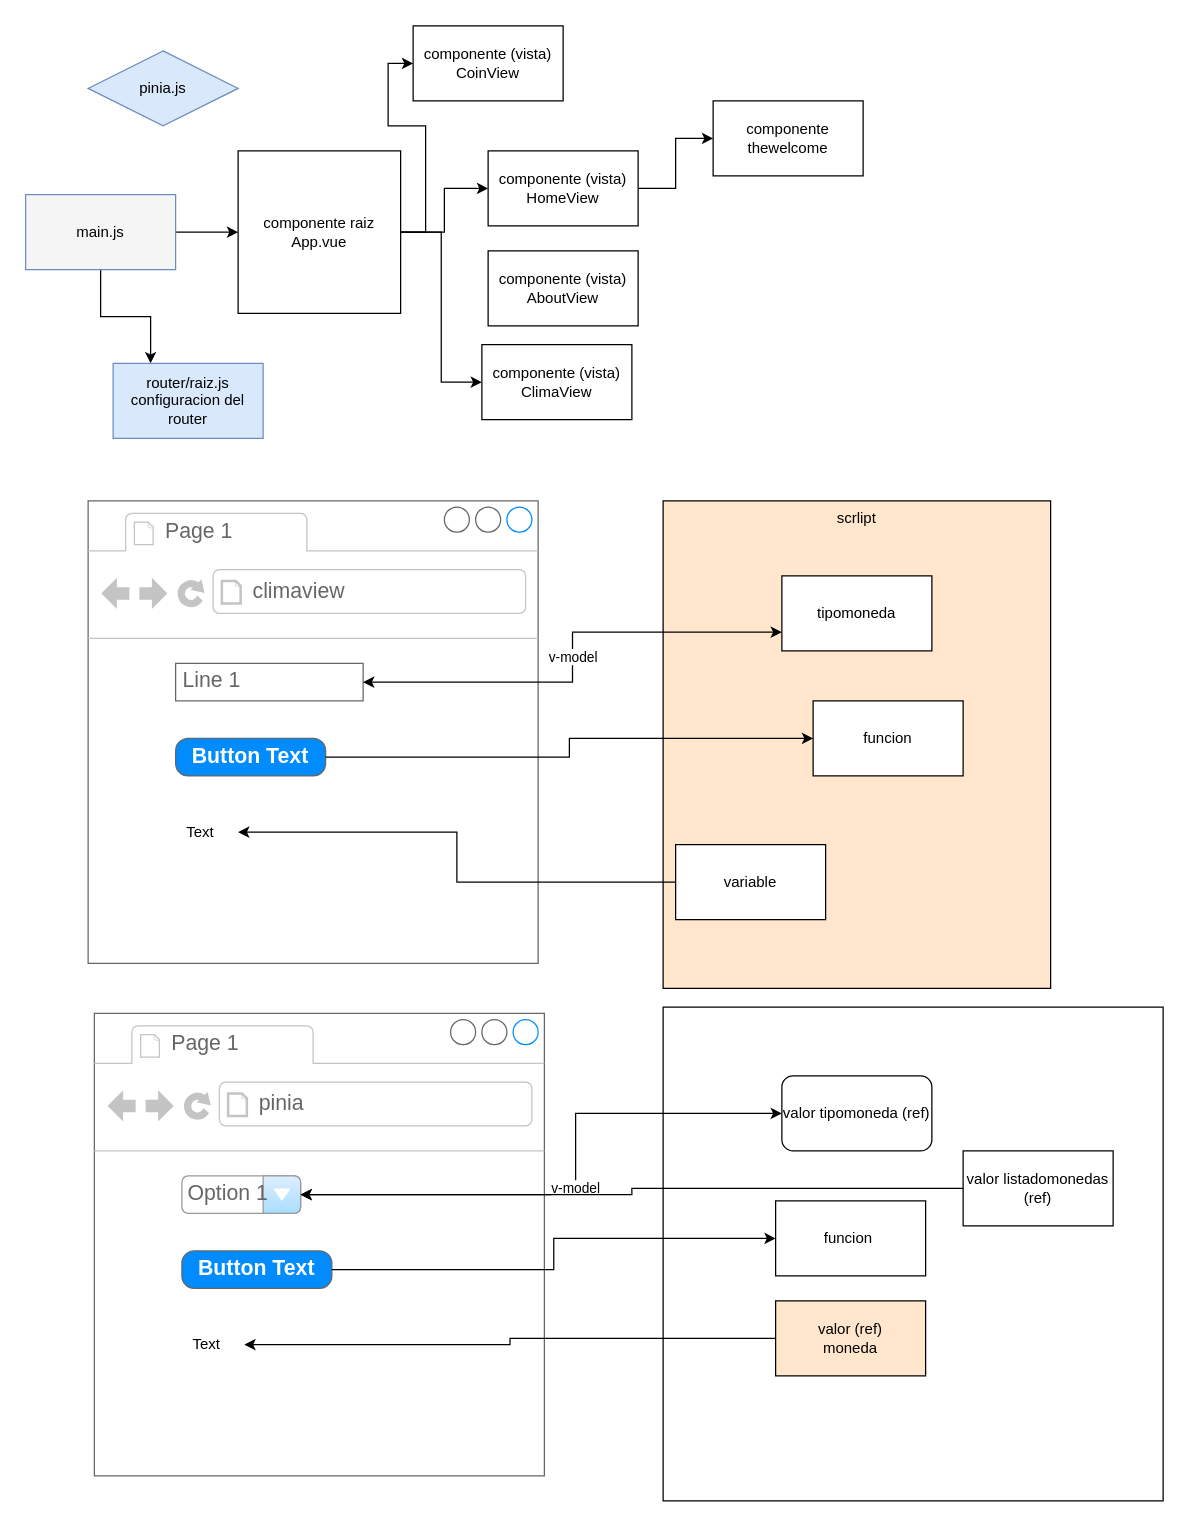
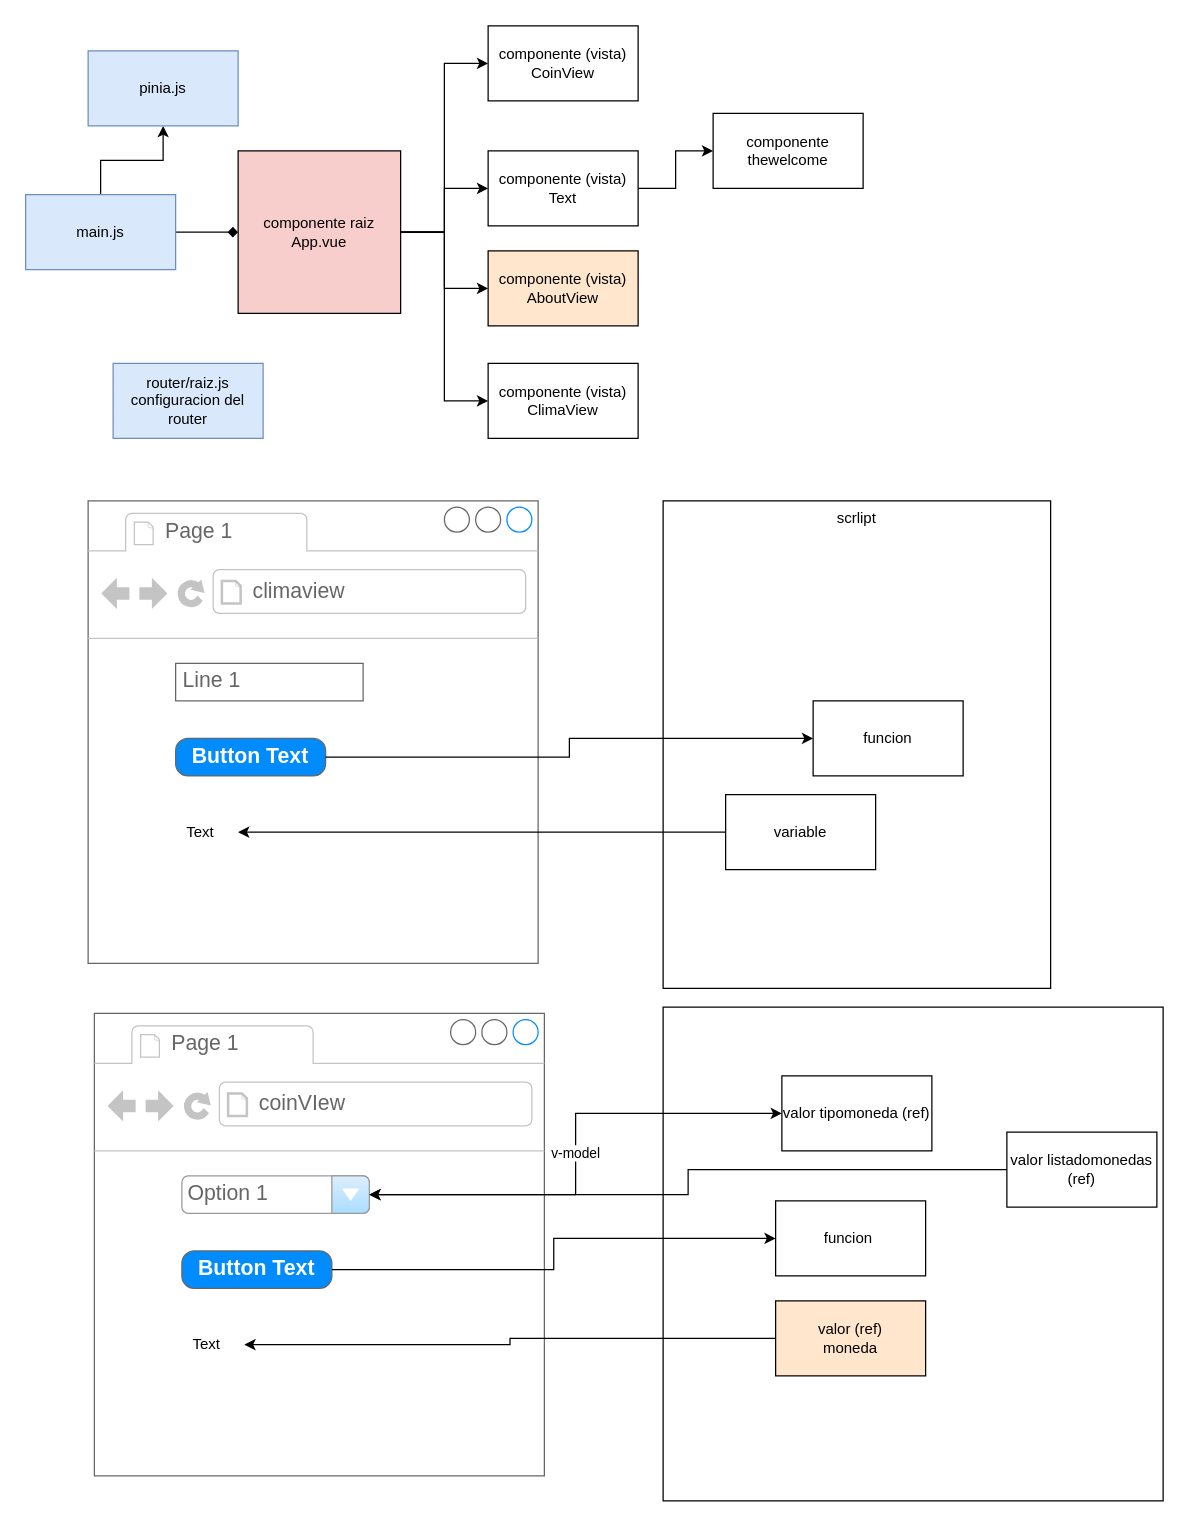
(488, 63) -> (563, 63)
(163, 88) -> (163, 88)
(788, 138) -> (788, 151)
none -> (128, 160)
(563, 188) -> (563, 188)
(101, 232) -> (101, 232)
(228, 232) -> (227, 232)
(319, 232) -> (319, 232)
none -> (464, 288)
(563, 288) -> (563, 288)
(122, 316) -> none
(557, 382) -> (563, 401)
(857, 518) -> (857, 518)
(857, 613) -> none
(573, 657) -> none
(751, 882) -> (801, 832)
(284, 1104) -> (304, 1104)
(857, 1113) -> (857, 1113)
(1038, 1188) -> (1082, 1169)
(241, 1194) -> (276, 1194)
